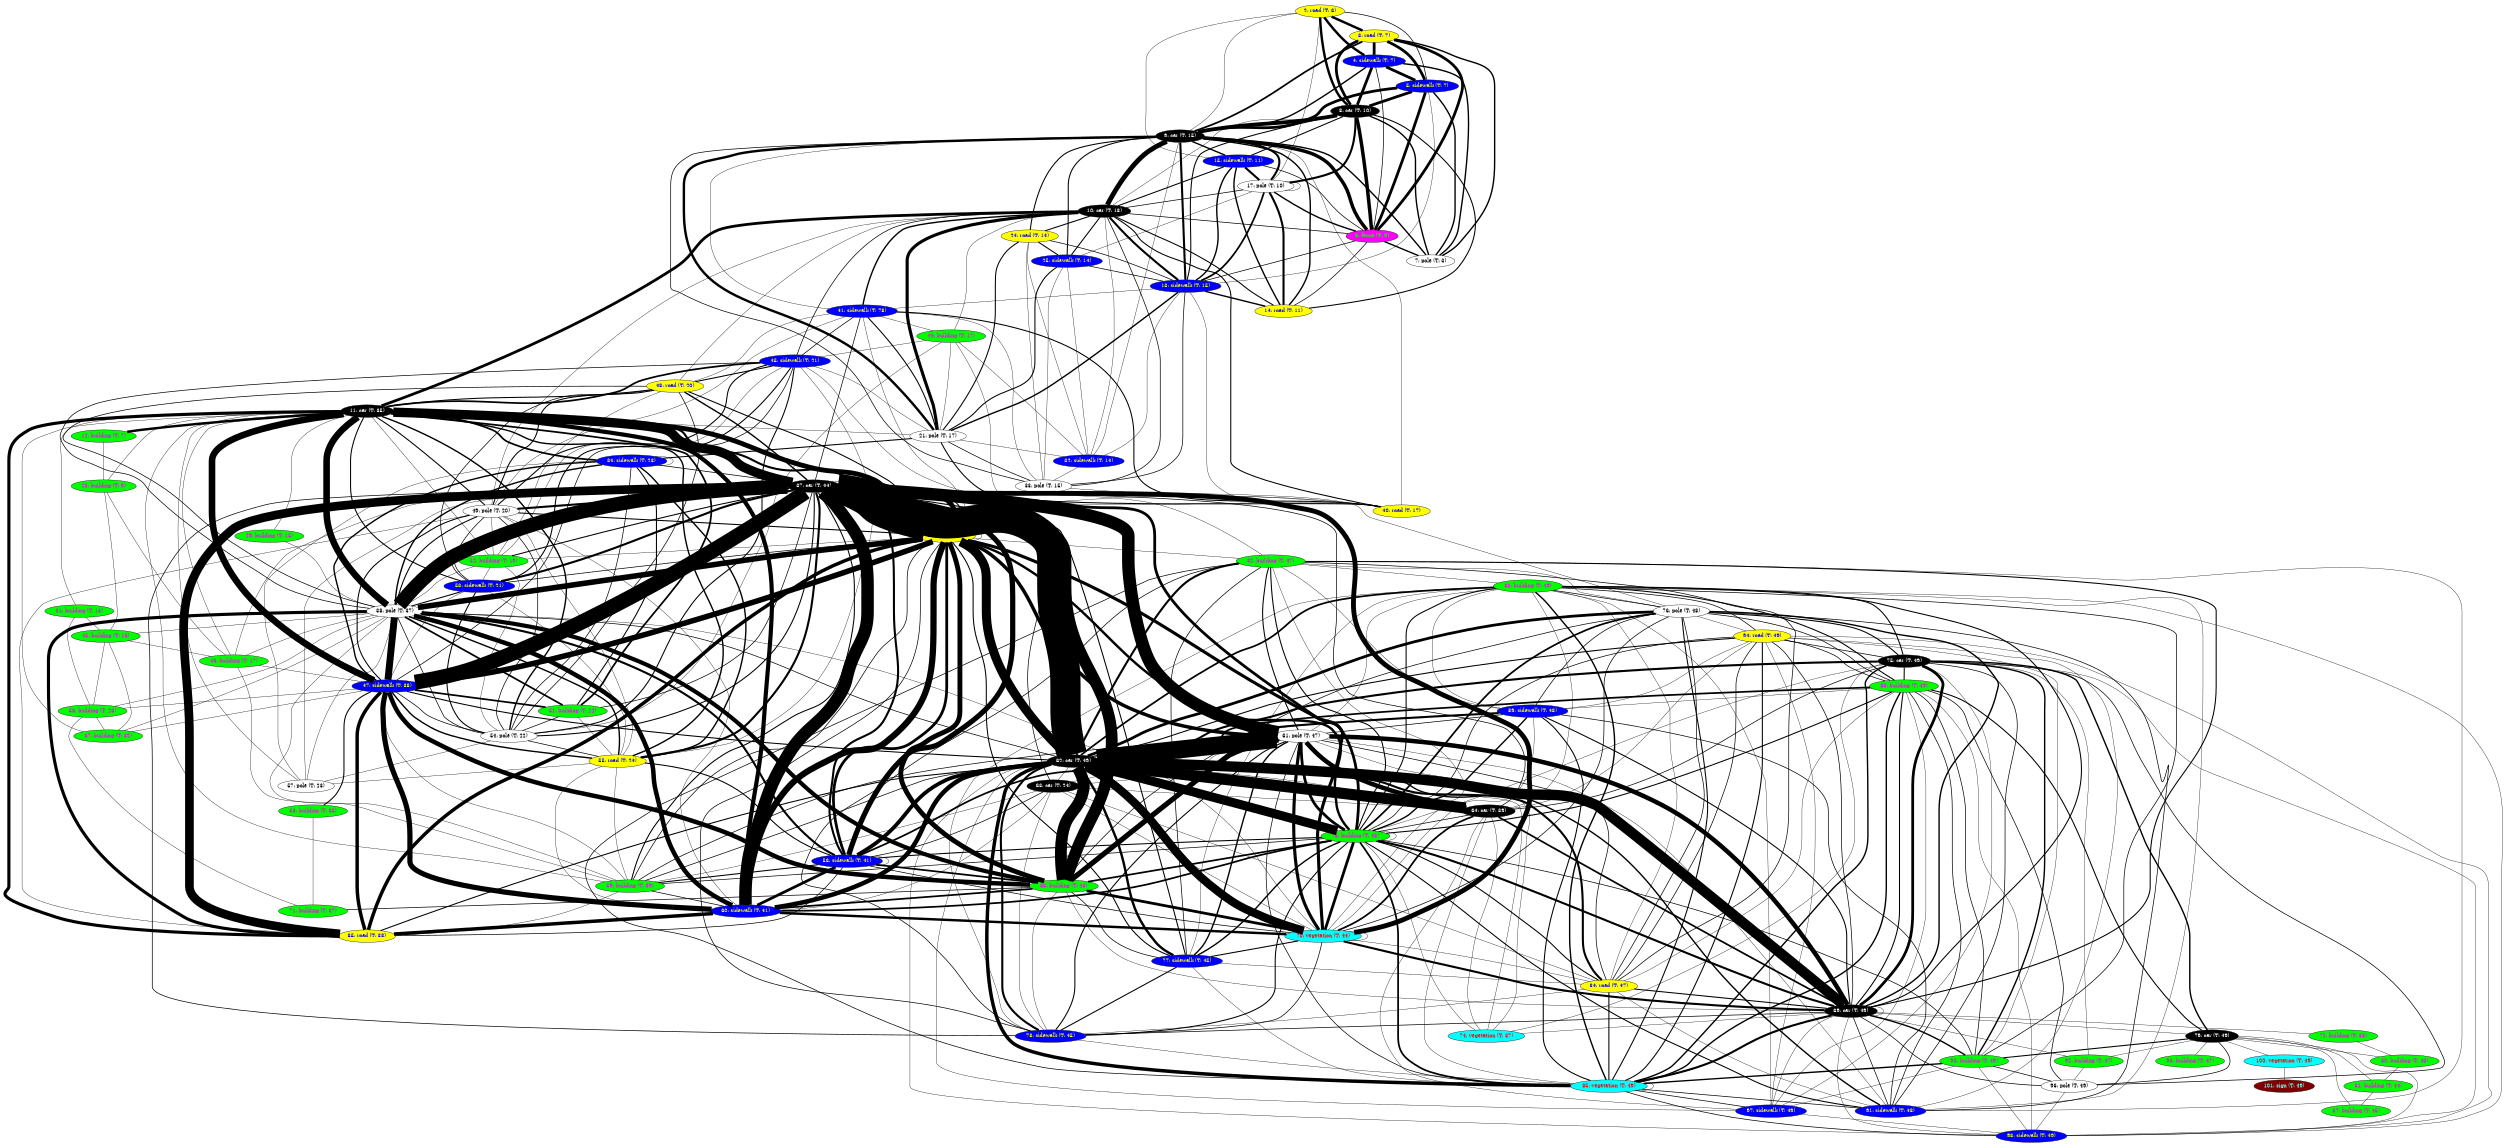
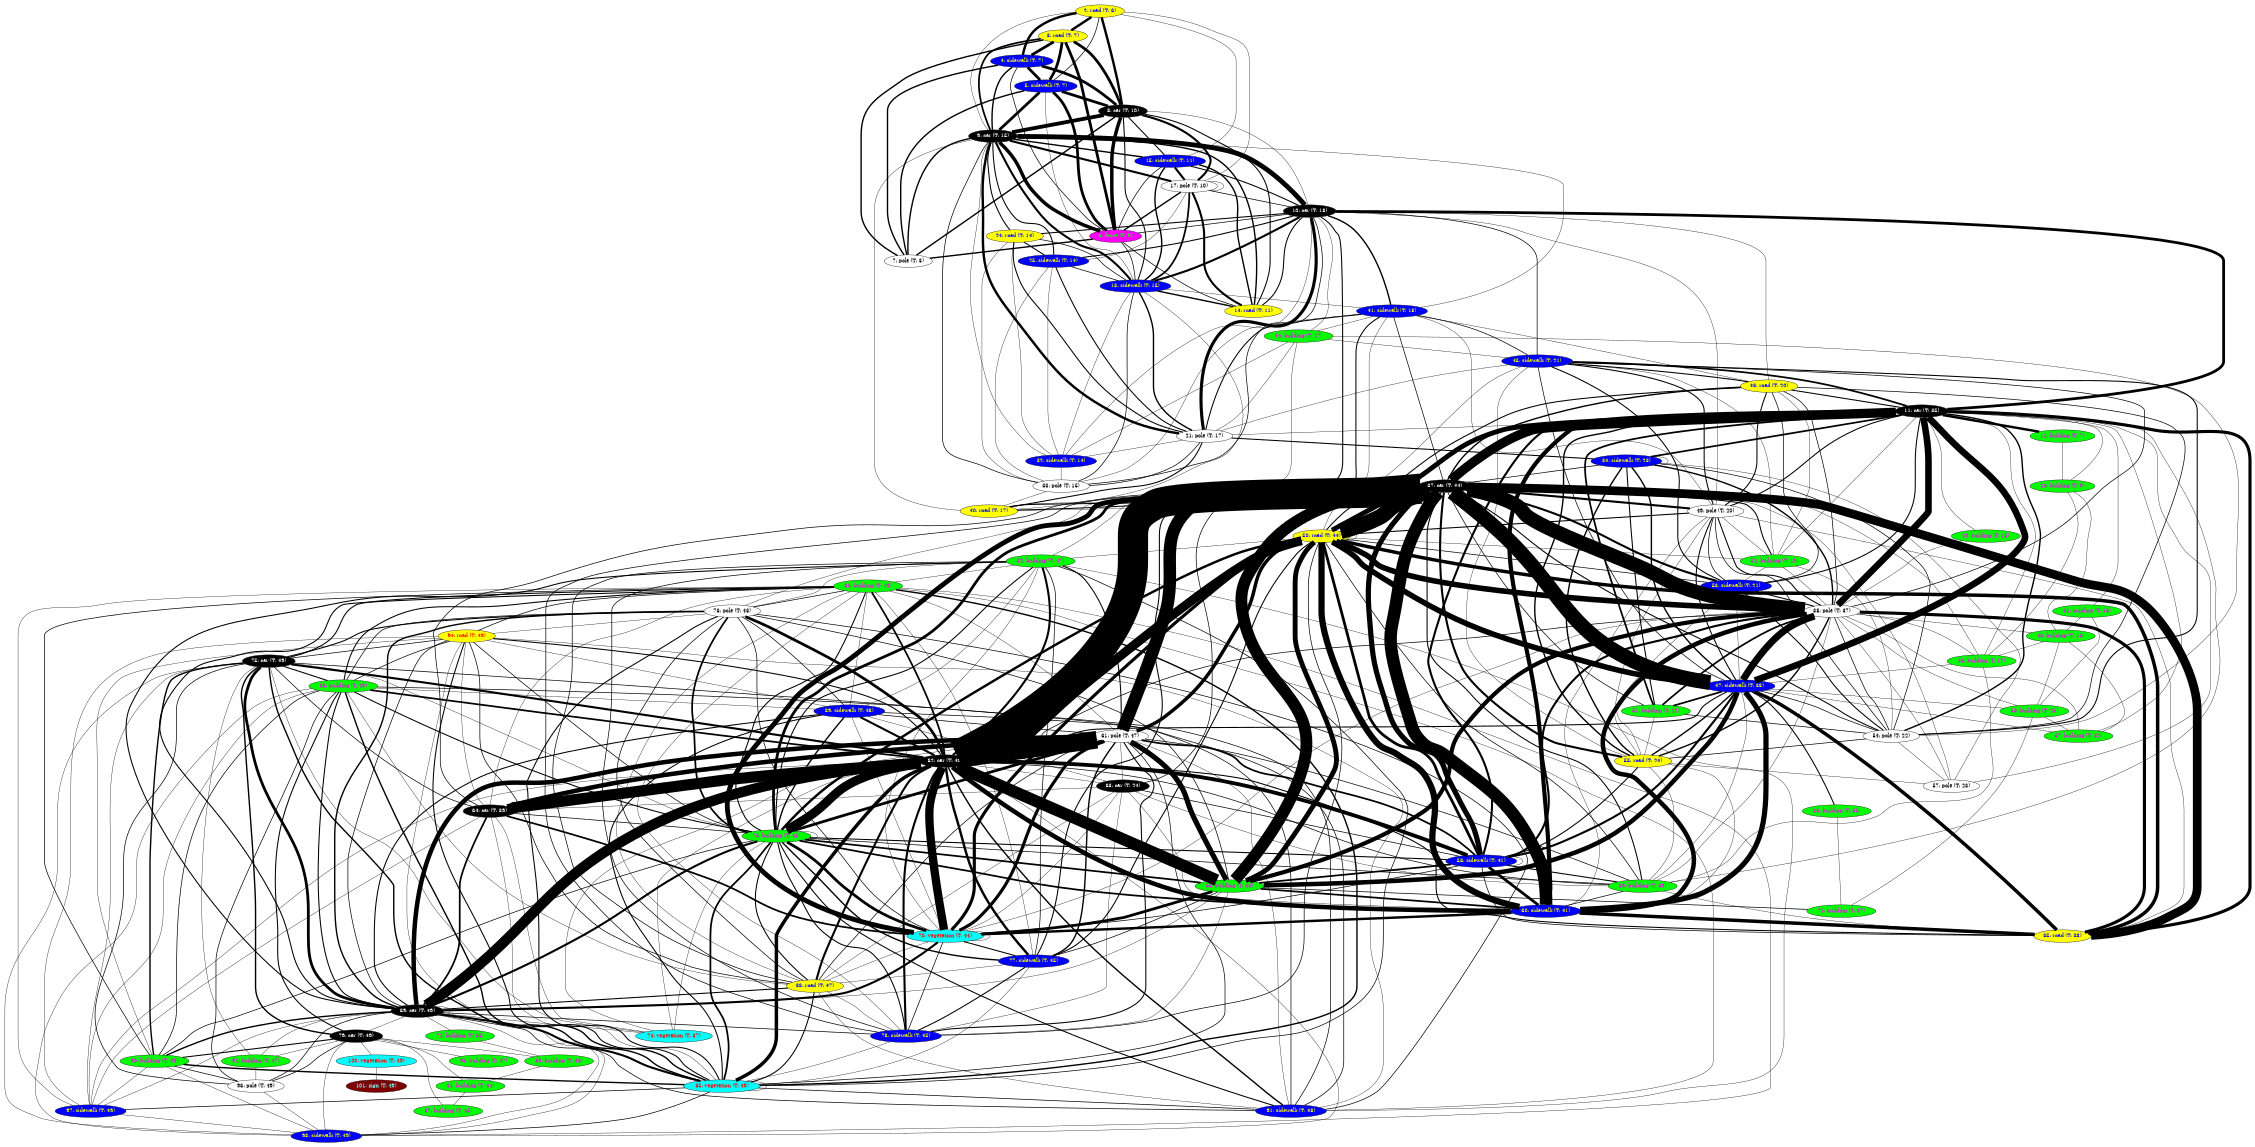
(862, 311) -> (1392, 311)
(1762, 636) -> (467, 636)
none -> (1640, 800)
(1609, 986) -> (815, 986)
